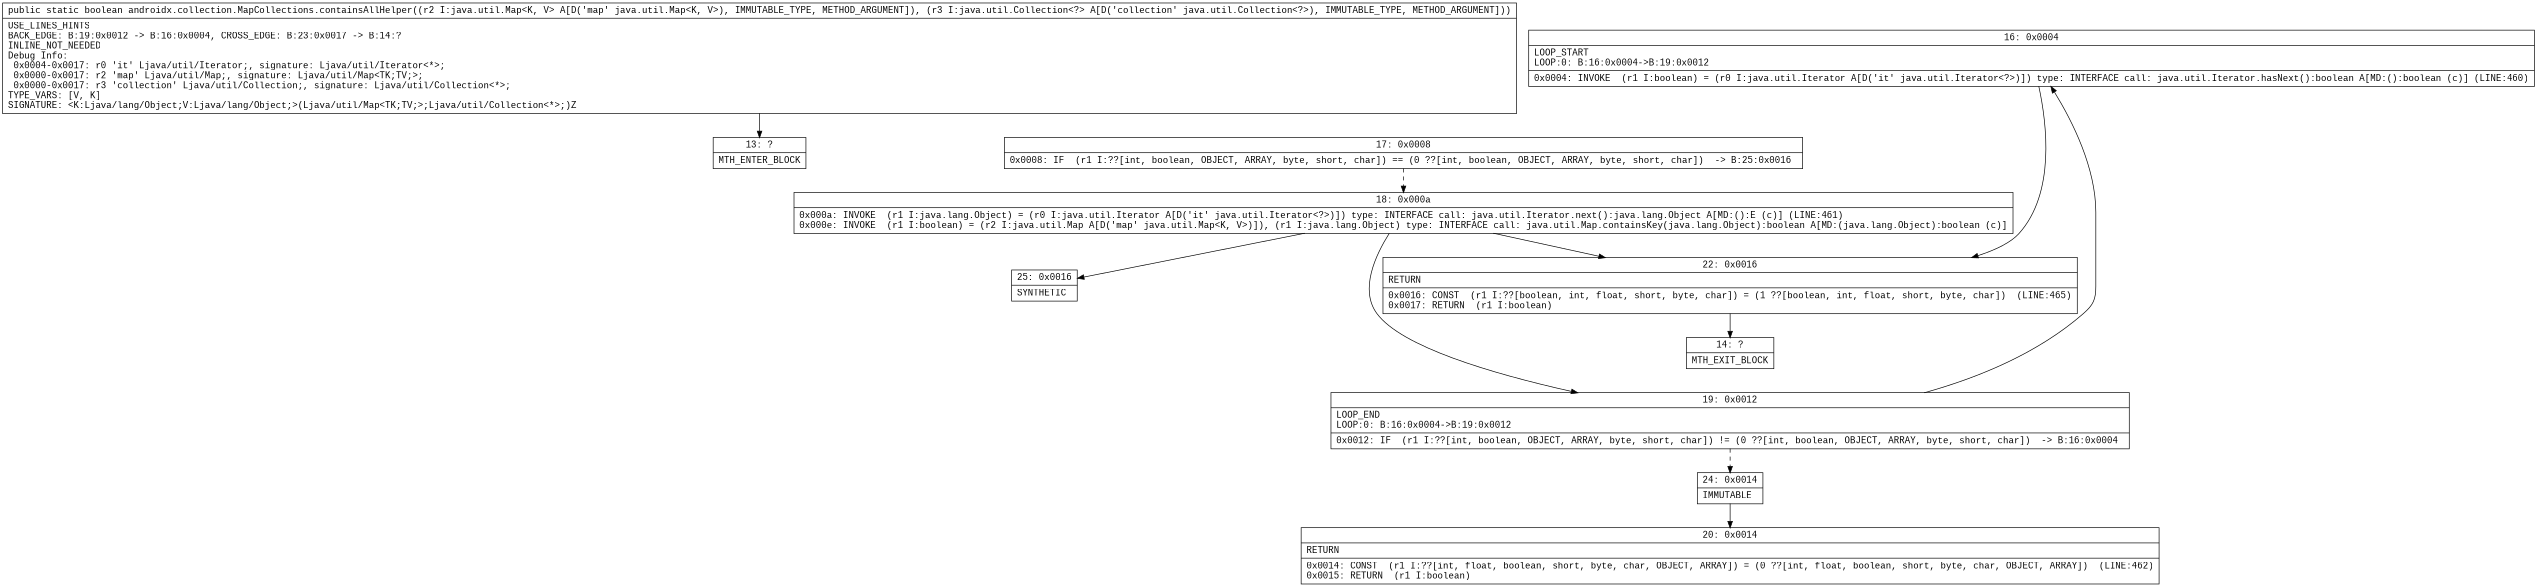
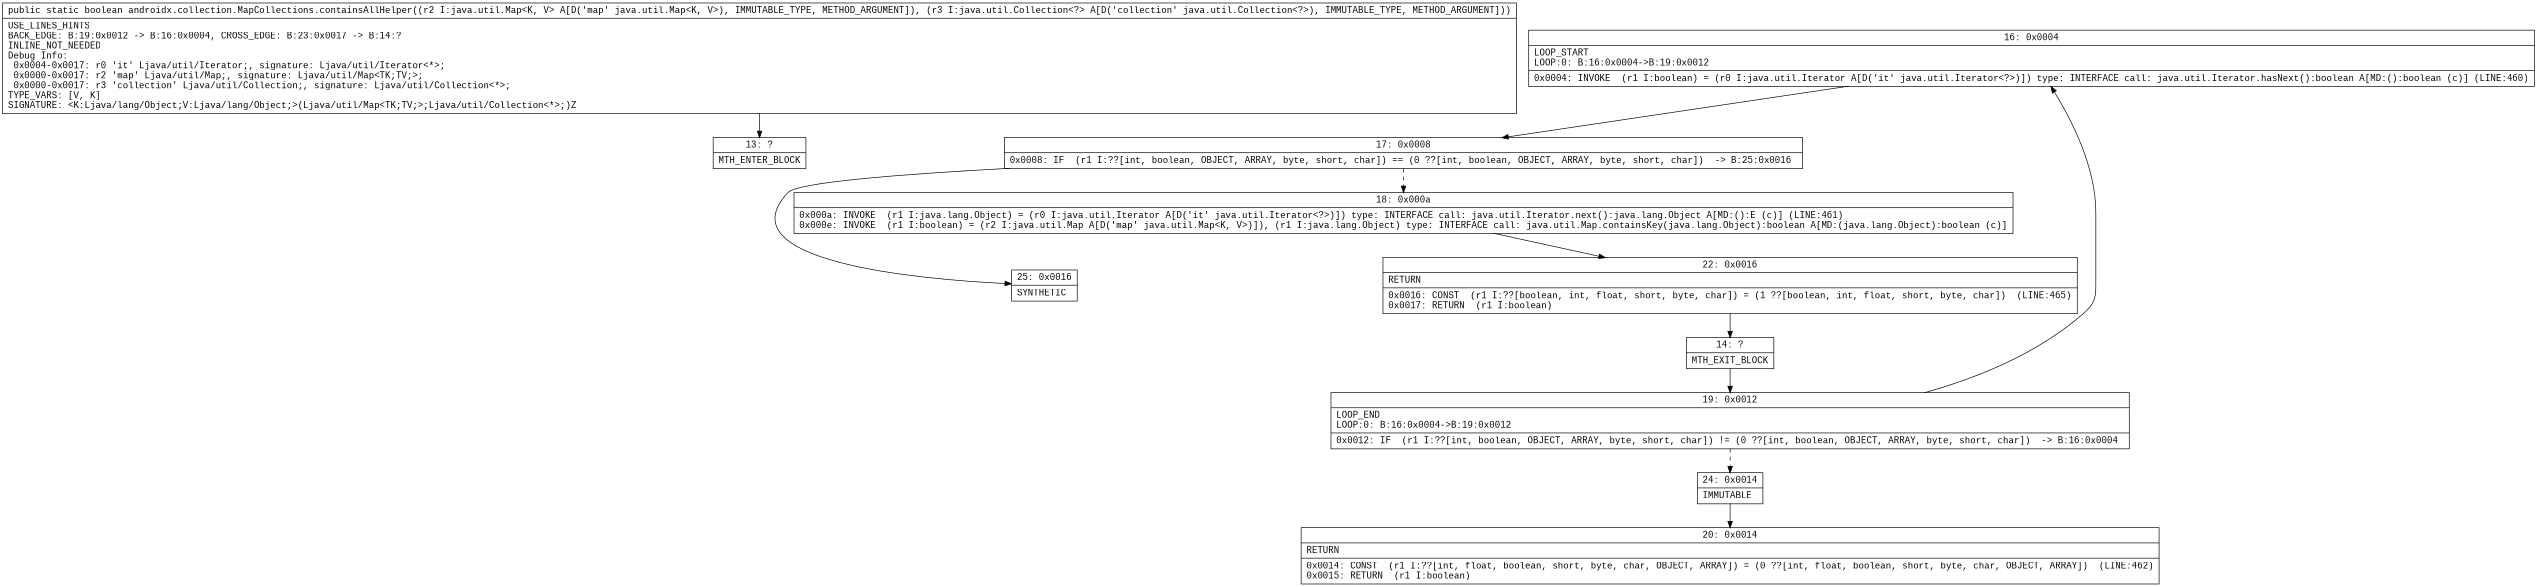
(2042, 186) -> (1679, 111)
(1194, 255) -> (775, 216)
(1429, 348) -> (1730, 377)
